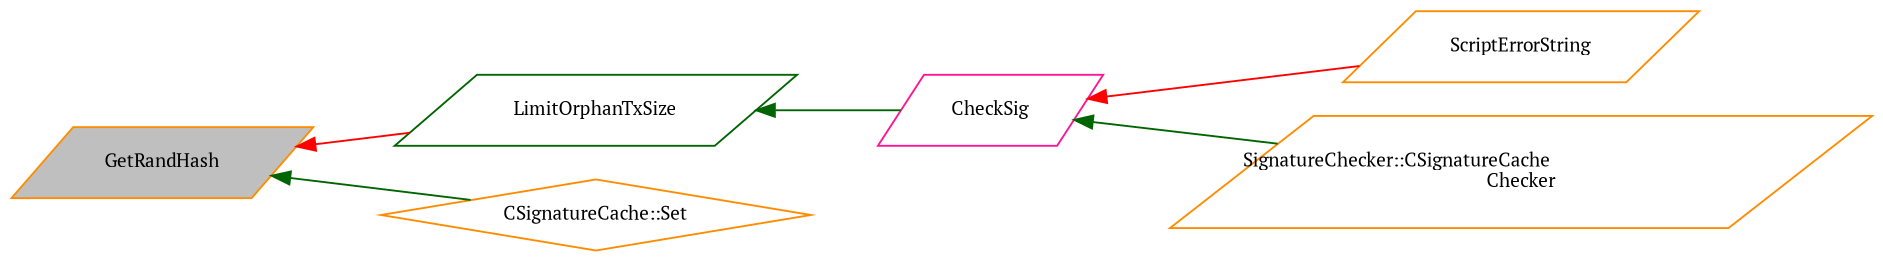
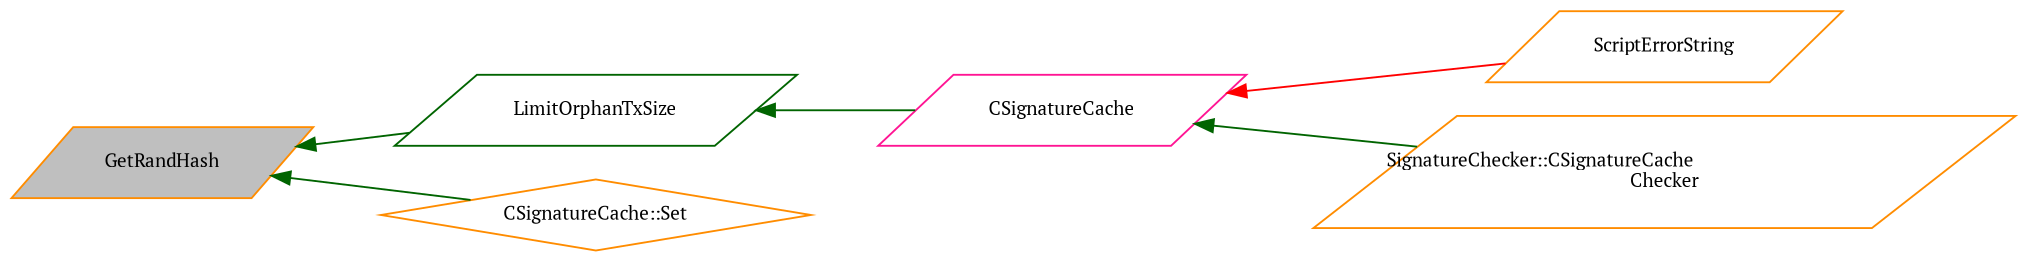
(991, 110) -> (1062, 110)
(362, 139) -> (362, 139)
